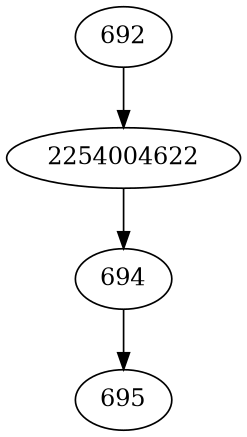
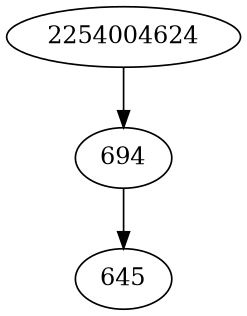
(124, 37) -> none
(124, 158) -> (124, 37)
(124, 400) -> (124, 279)
